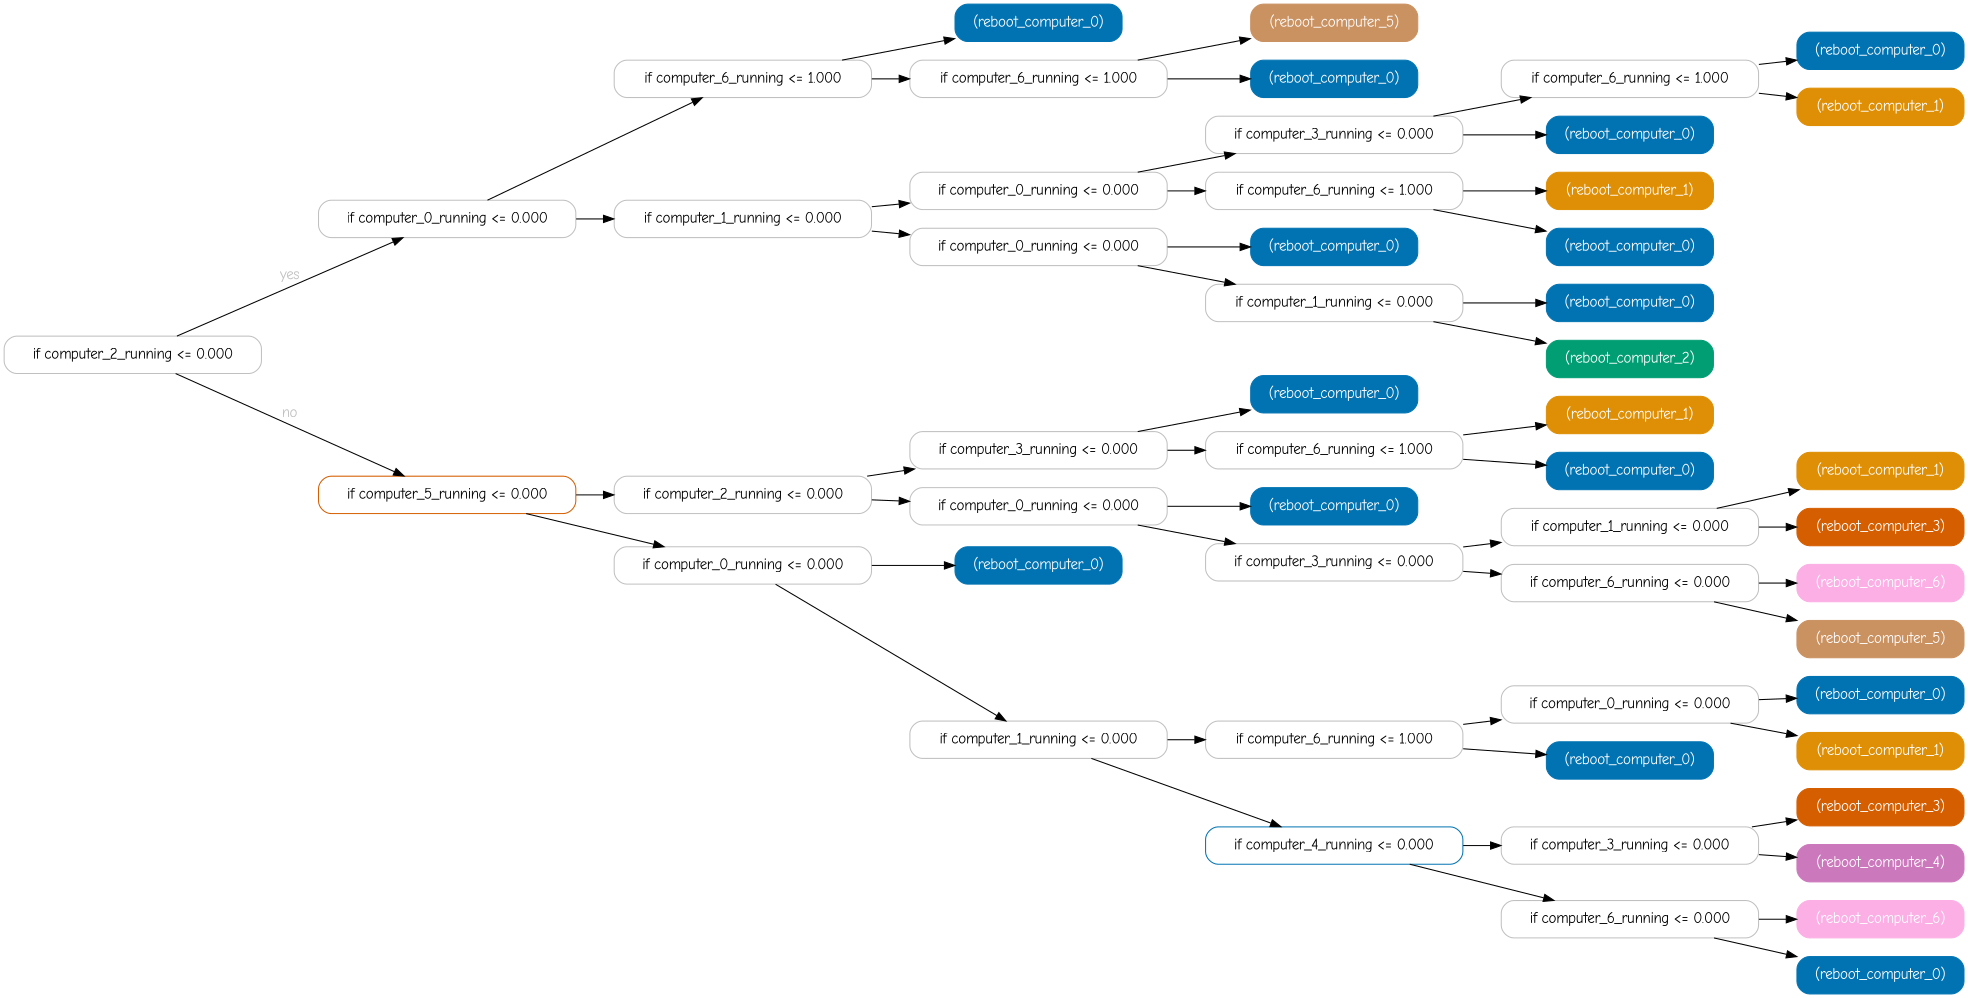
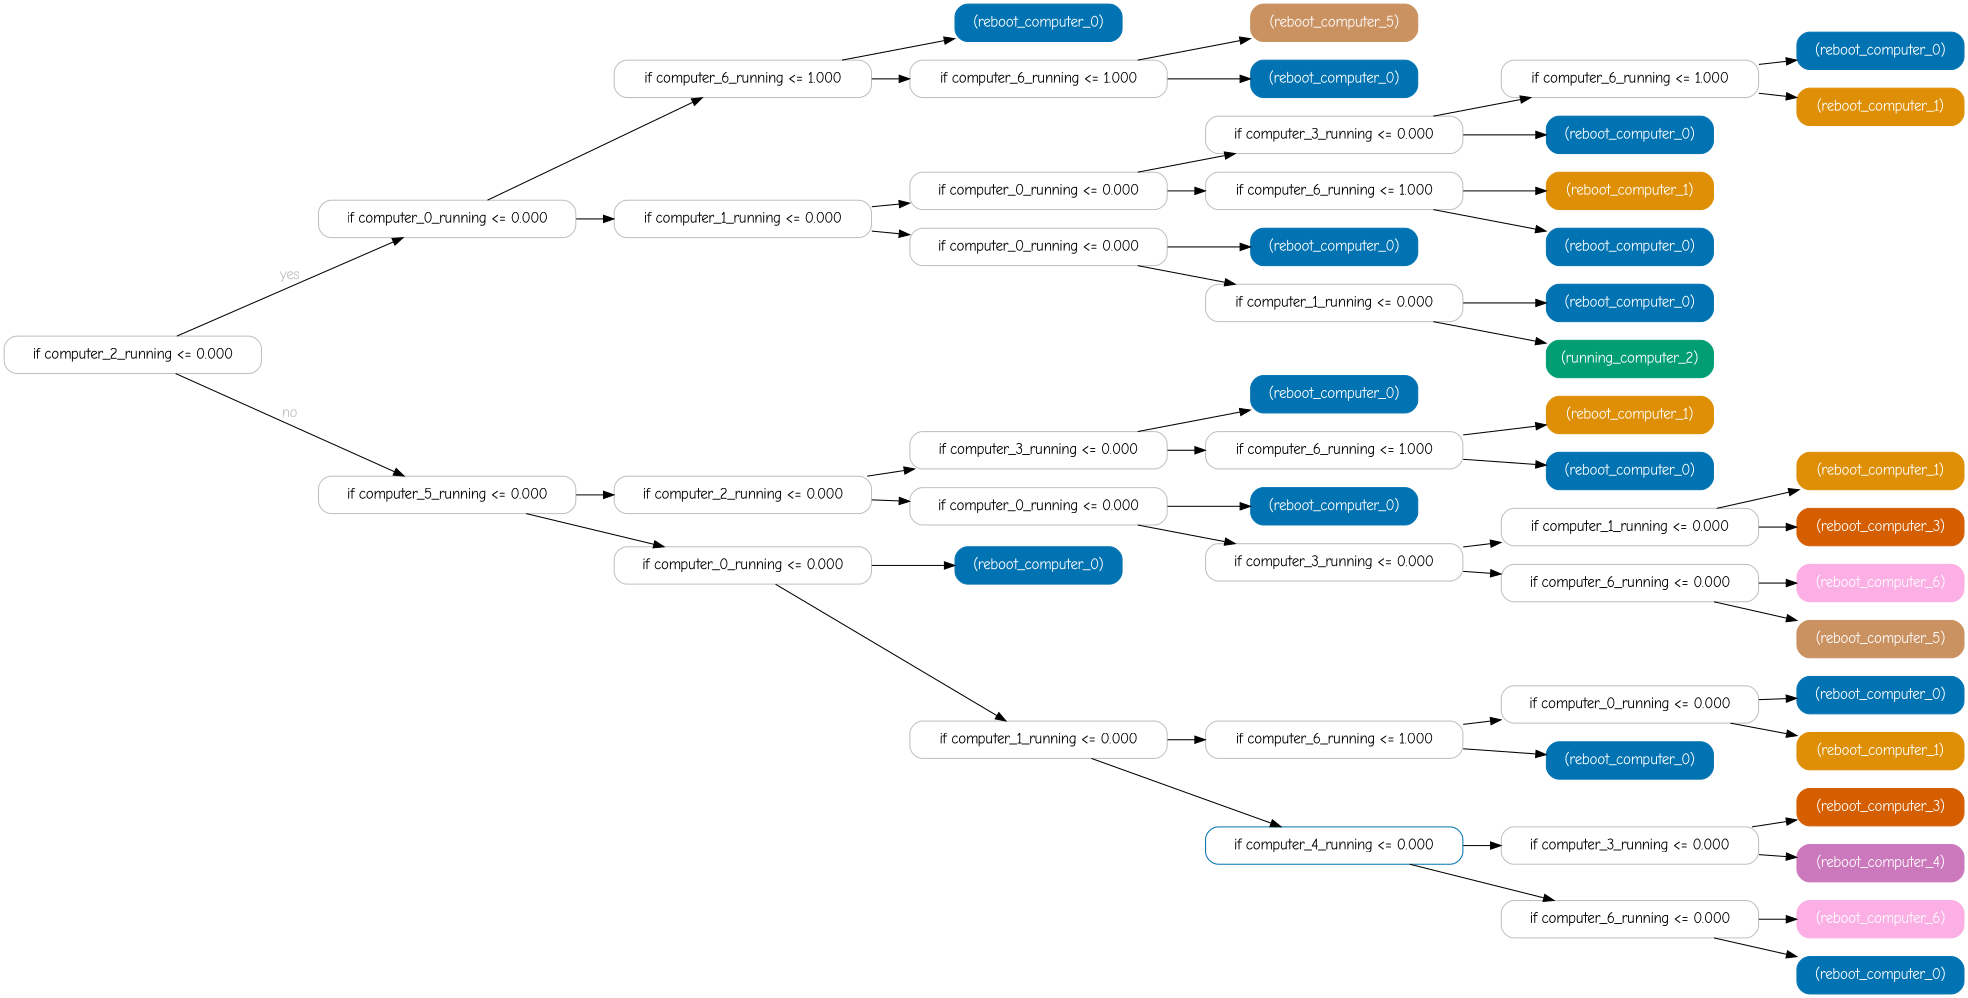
(1630, 359) -> (1630, 359)
(447, 495) -> (447, 495)
